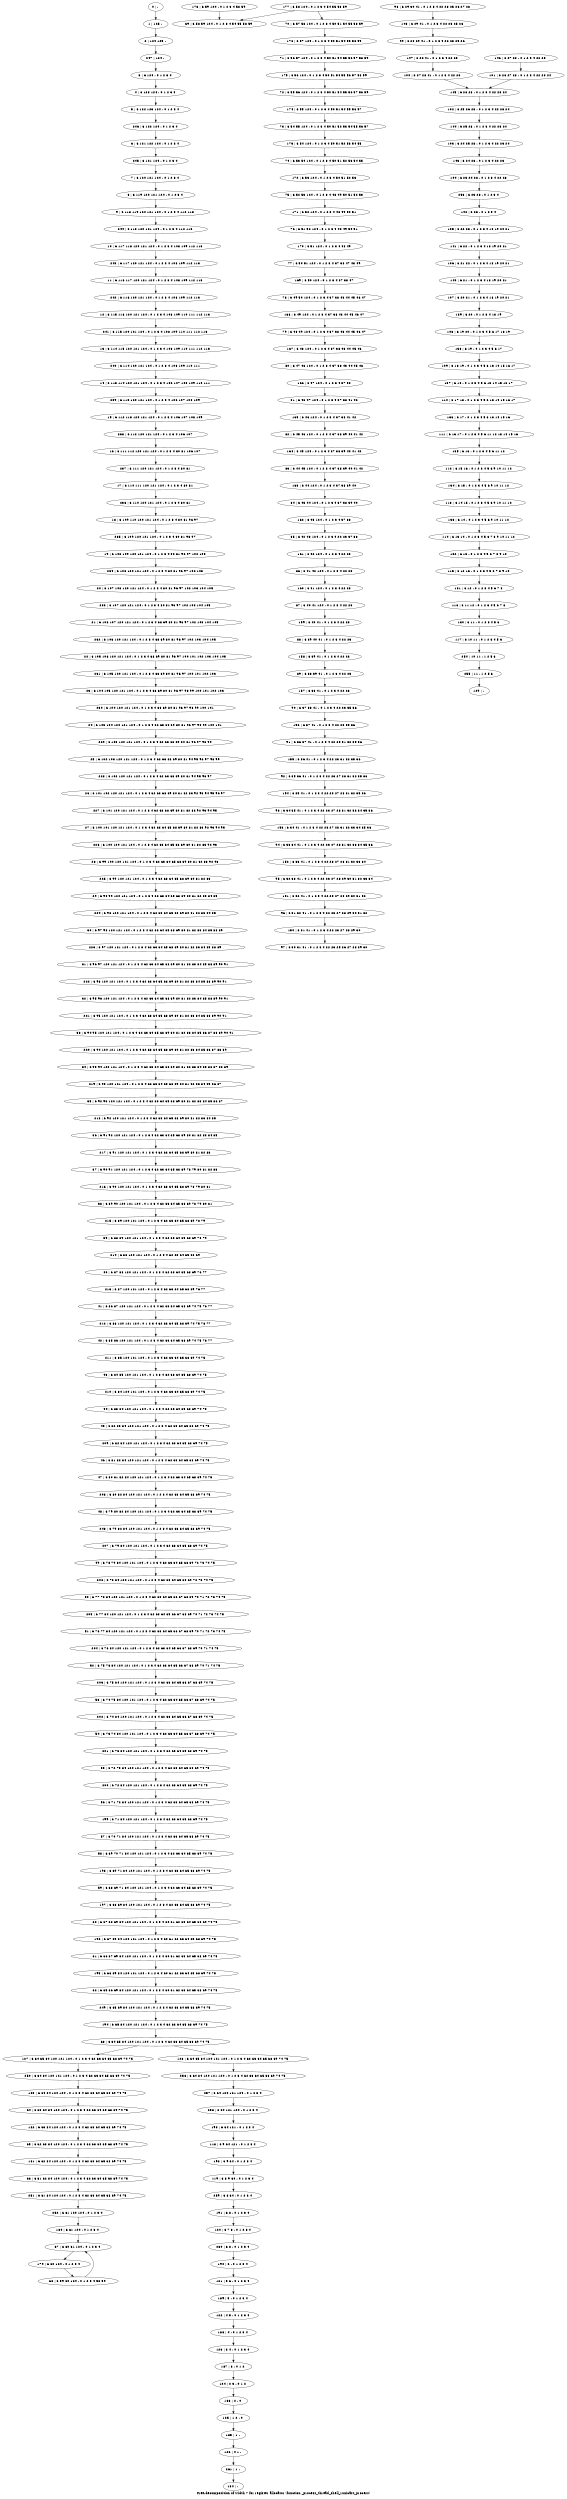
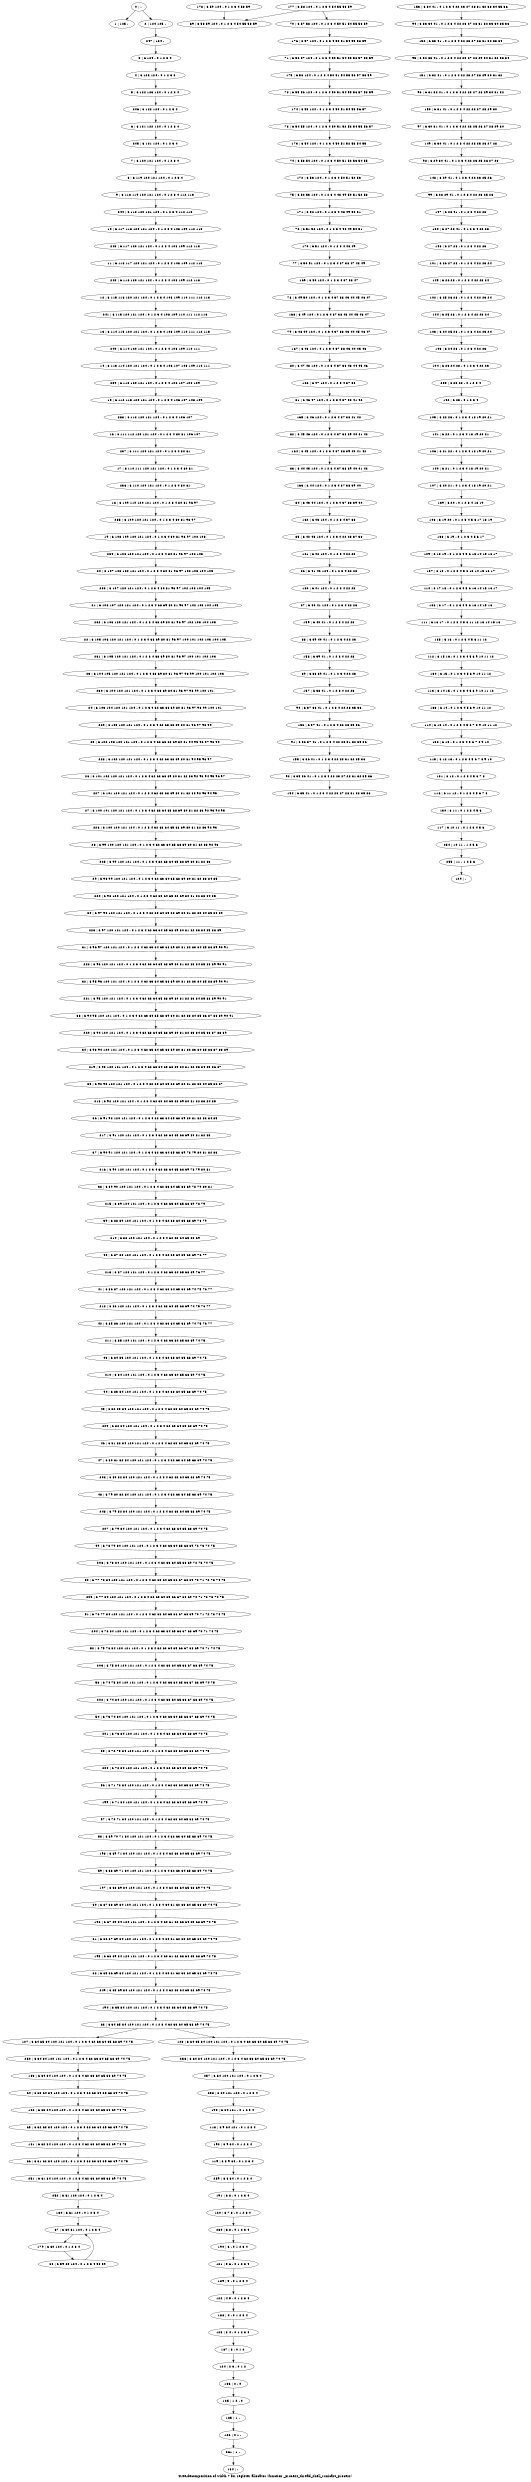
(156, 31) -> (146, 14)
(455, 83) -> (461, 237)
none -> (461, 144)
(325, 811) -> none
